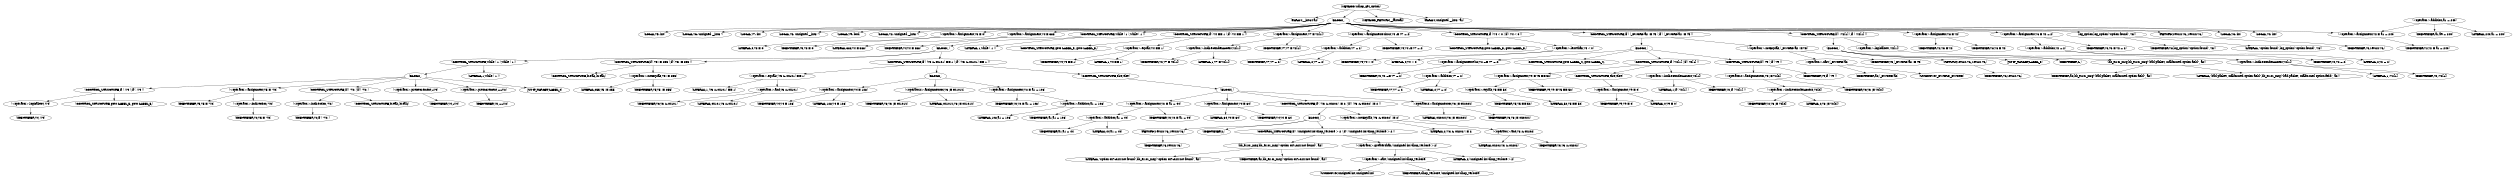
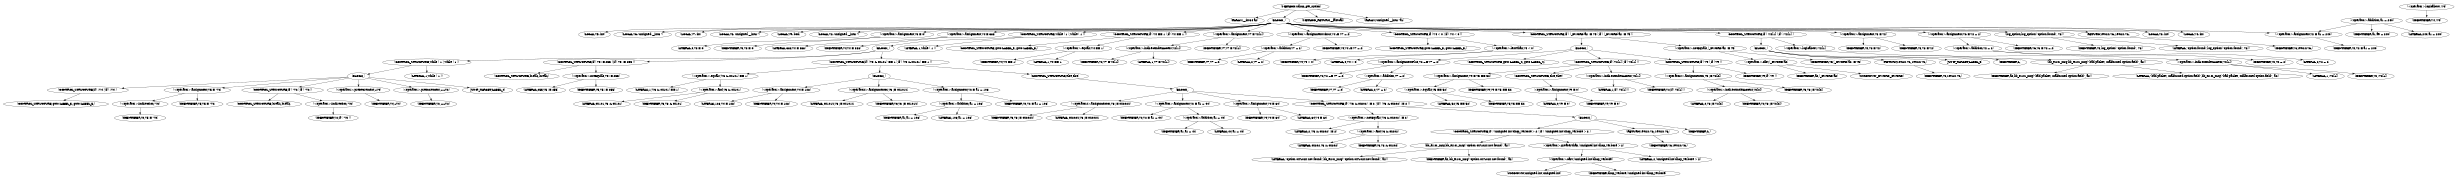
(72, 97) -> none
